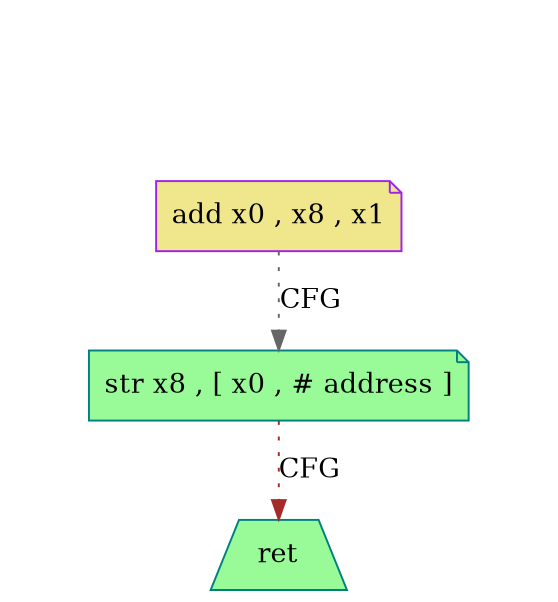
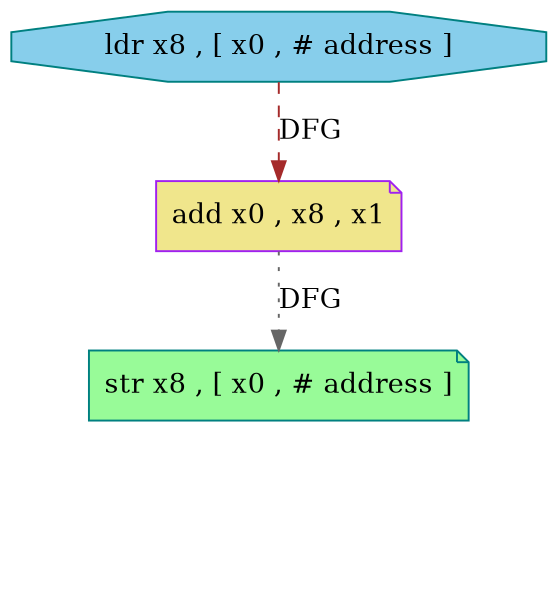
none -> (279, 47)
(311, 301) -> (311, 301)
(279, 555) -> none
